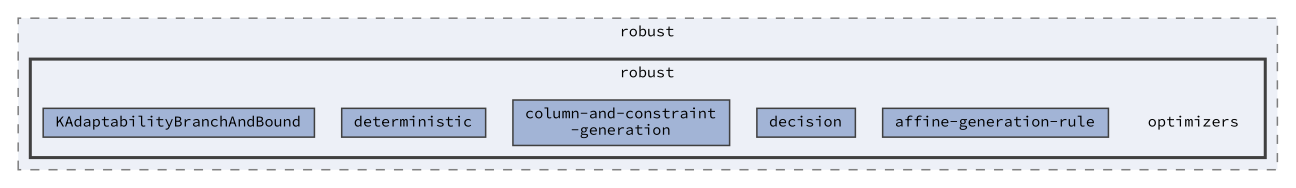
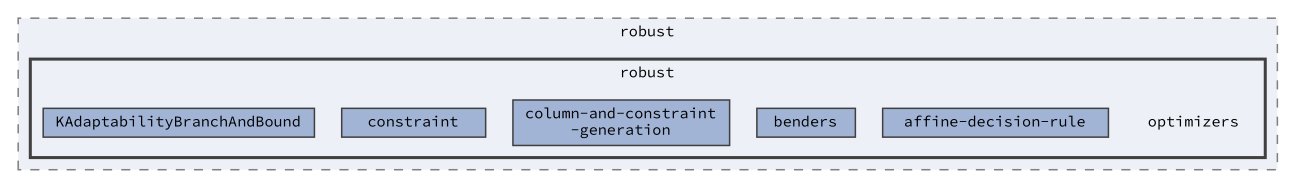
(414, 123) -> (414, 123)
(806, 123) -> (806, 123)
(996, 123) -> (996, 123)
